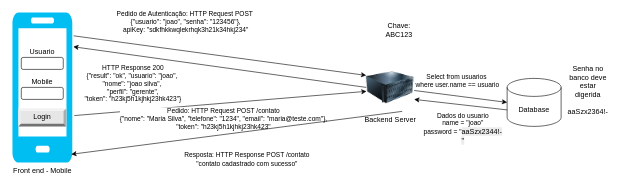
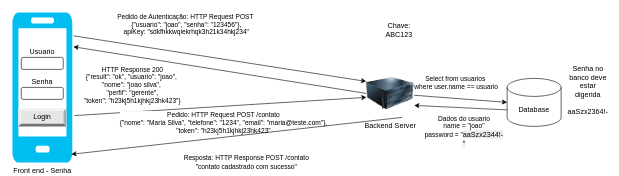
(42, 81) -> (42, 81)
(390, 87) -> (390, 93)
(43, 171) -> (43, 171)
